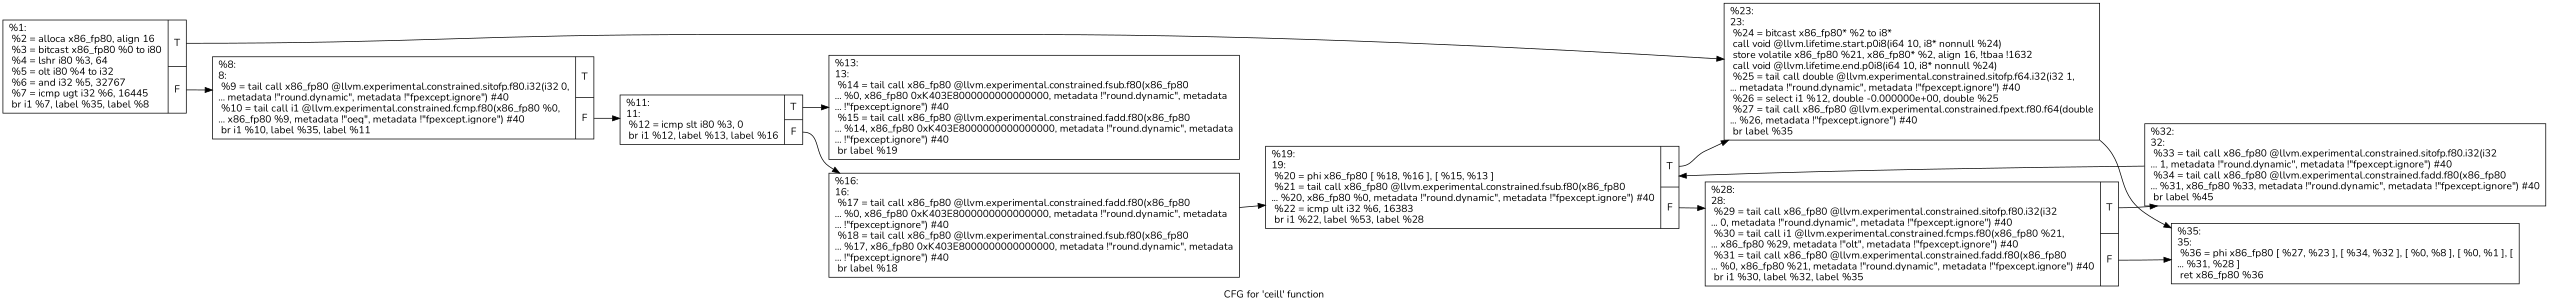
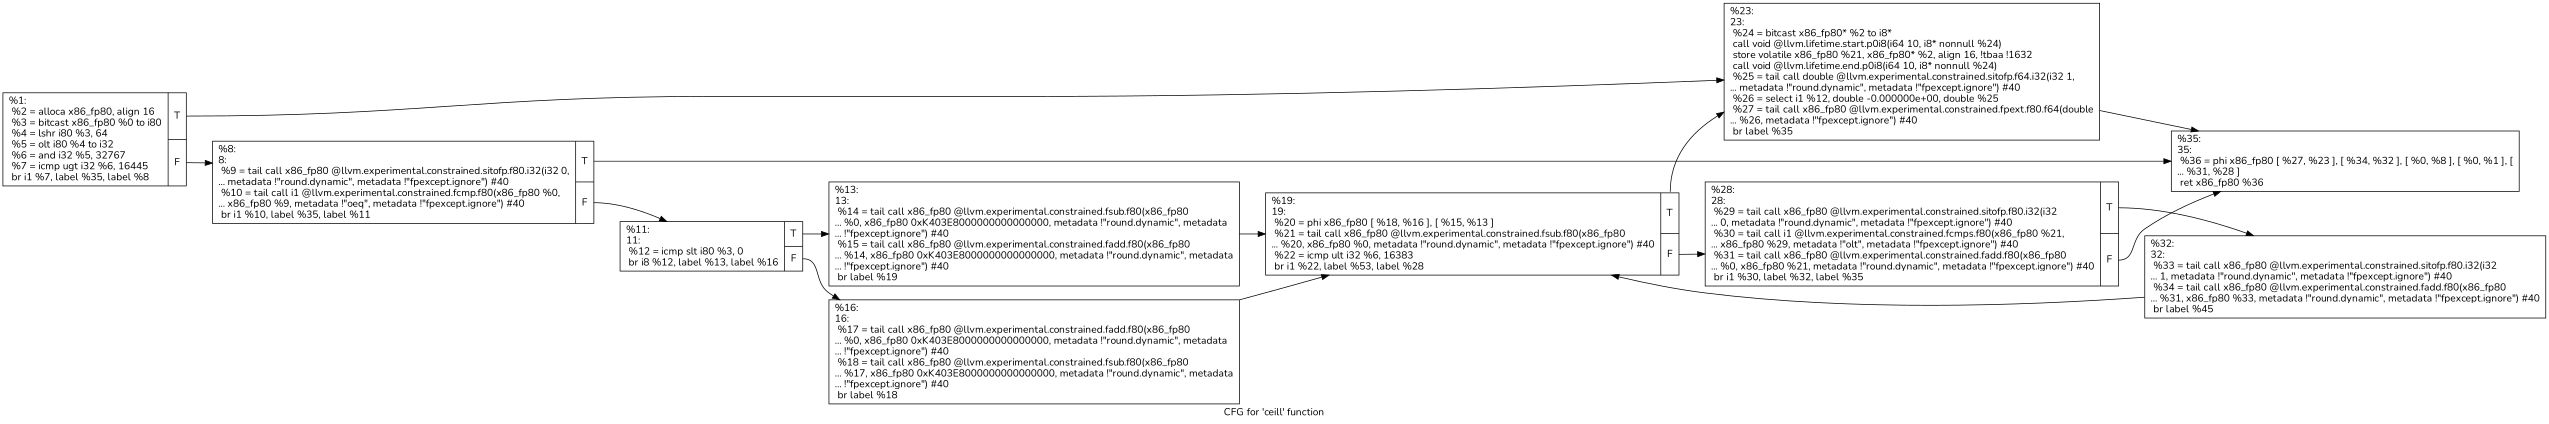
(702, 136) -> (702, 262)
none -> (1379, 161)
none -> (1249, 234)
